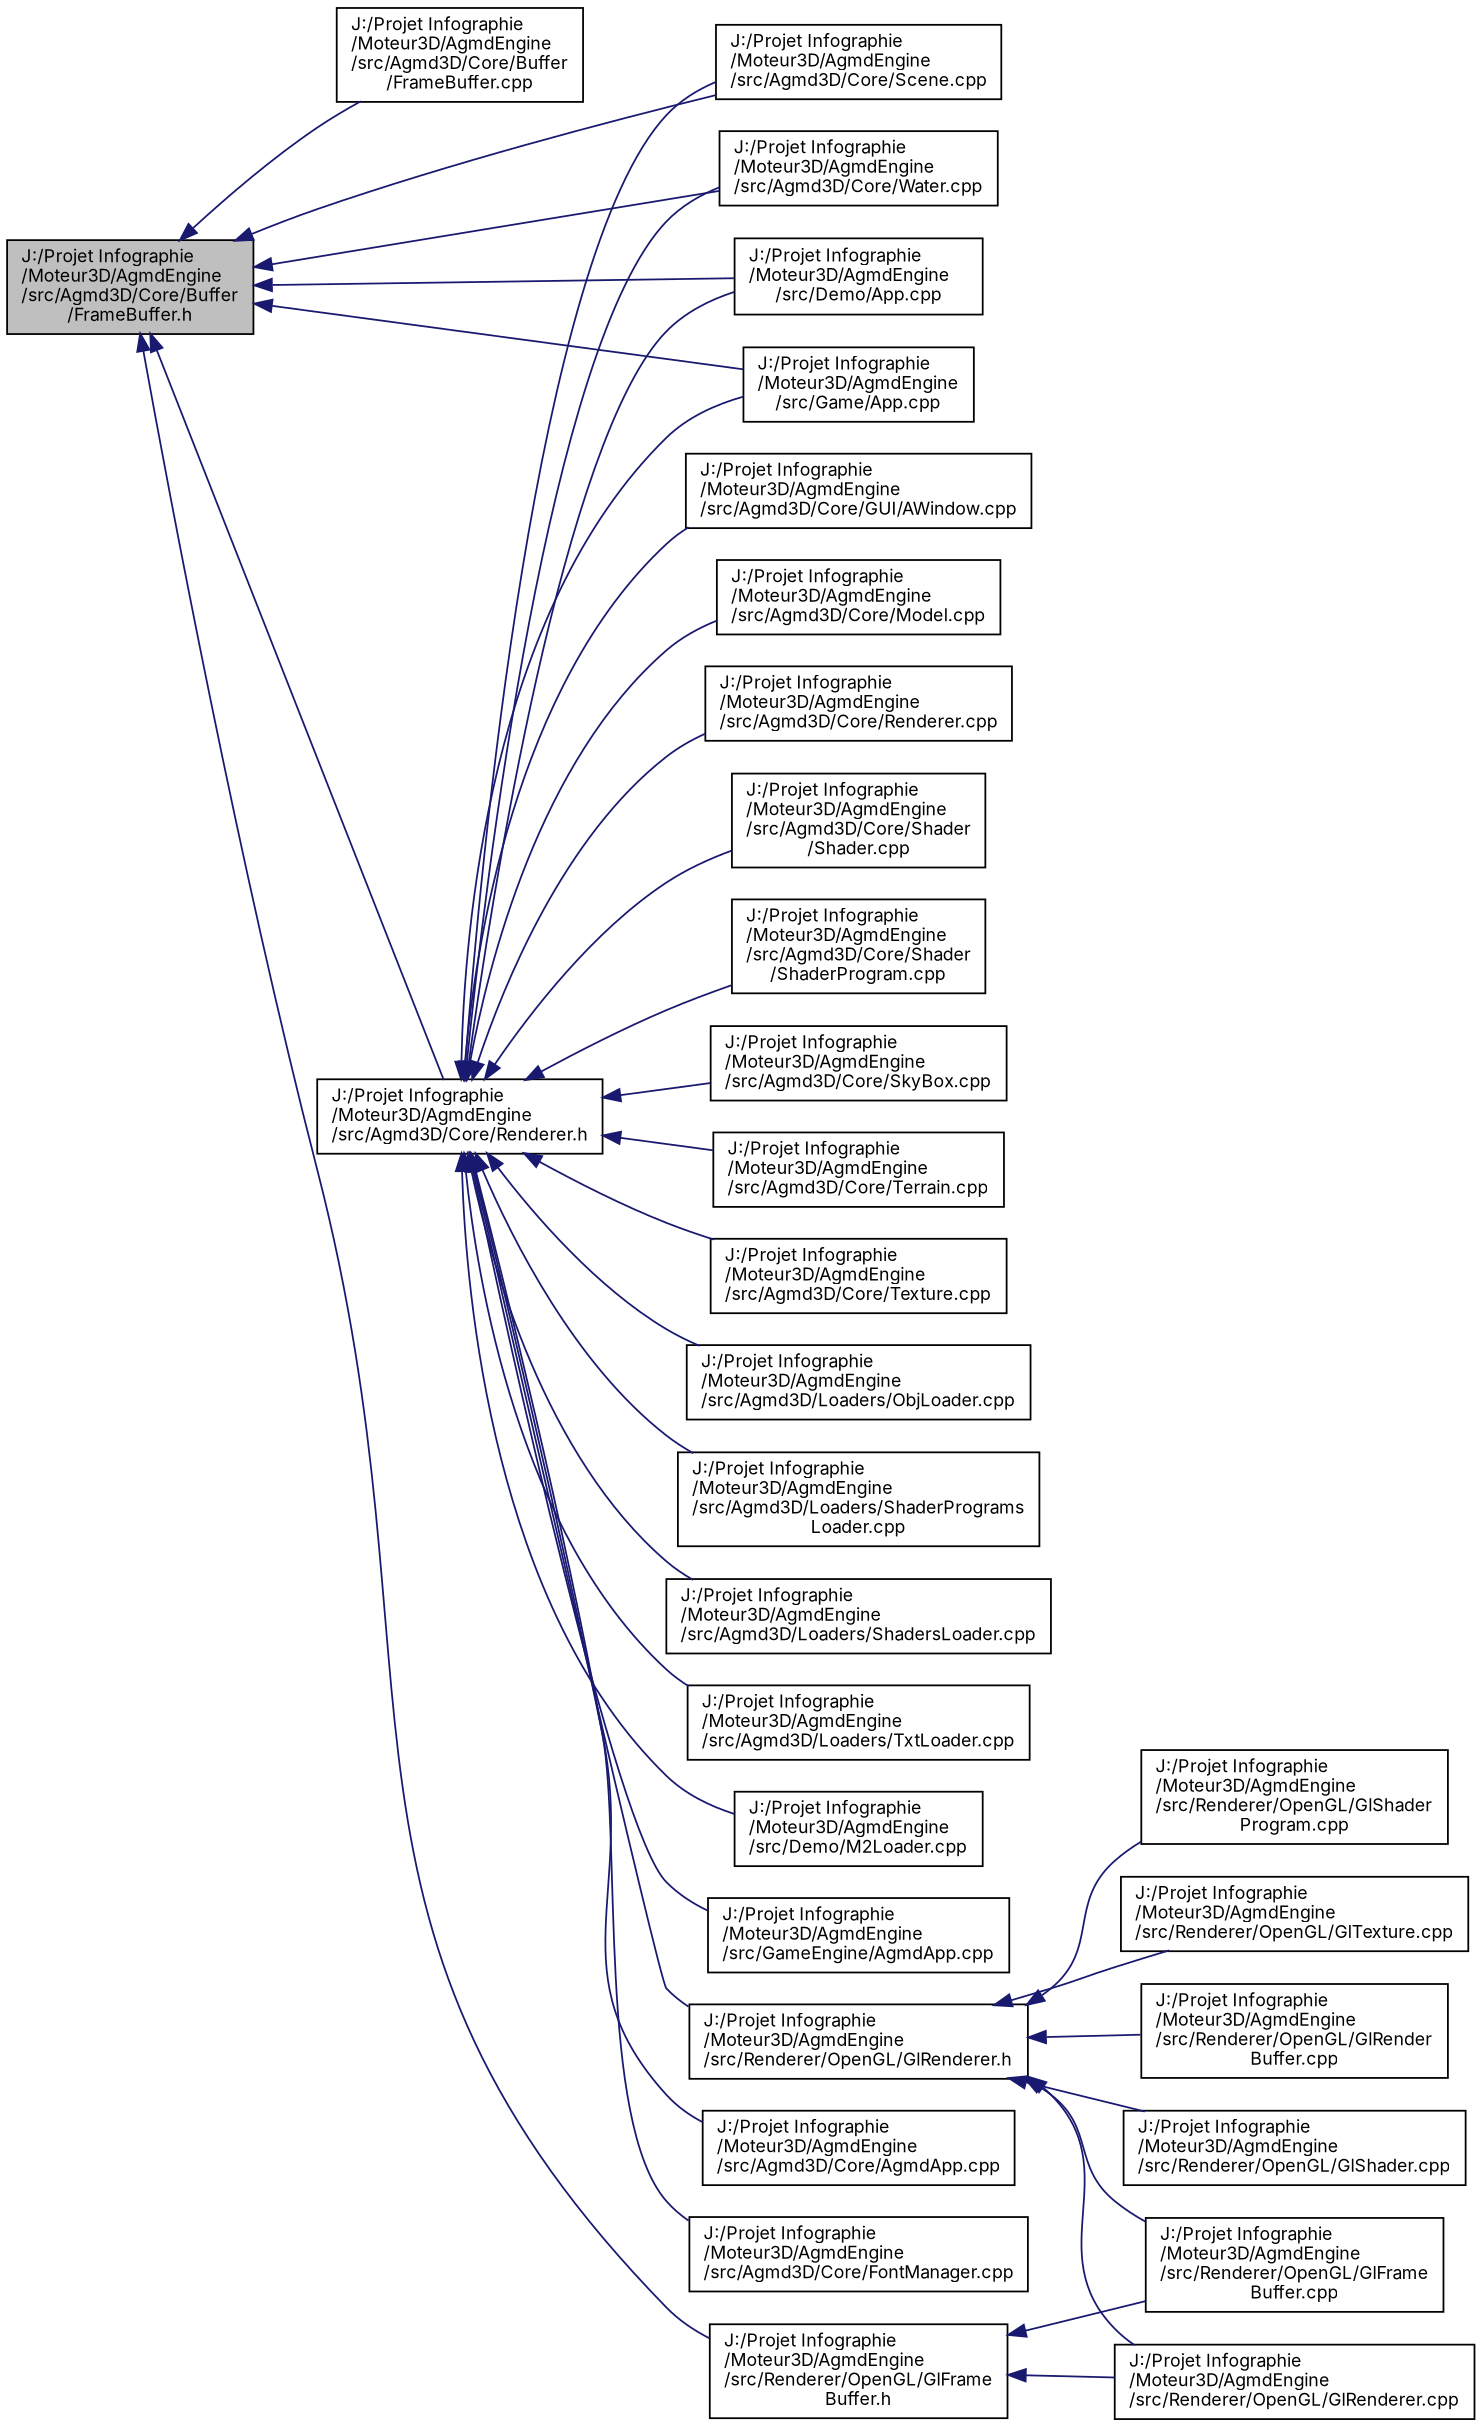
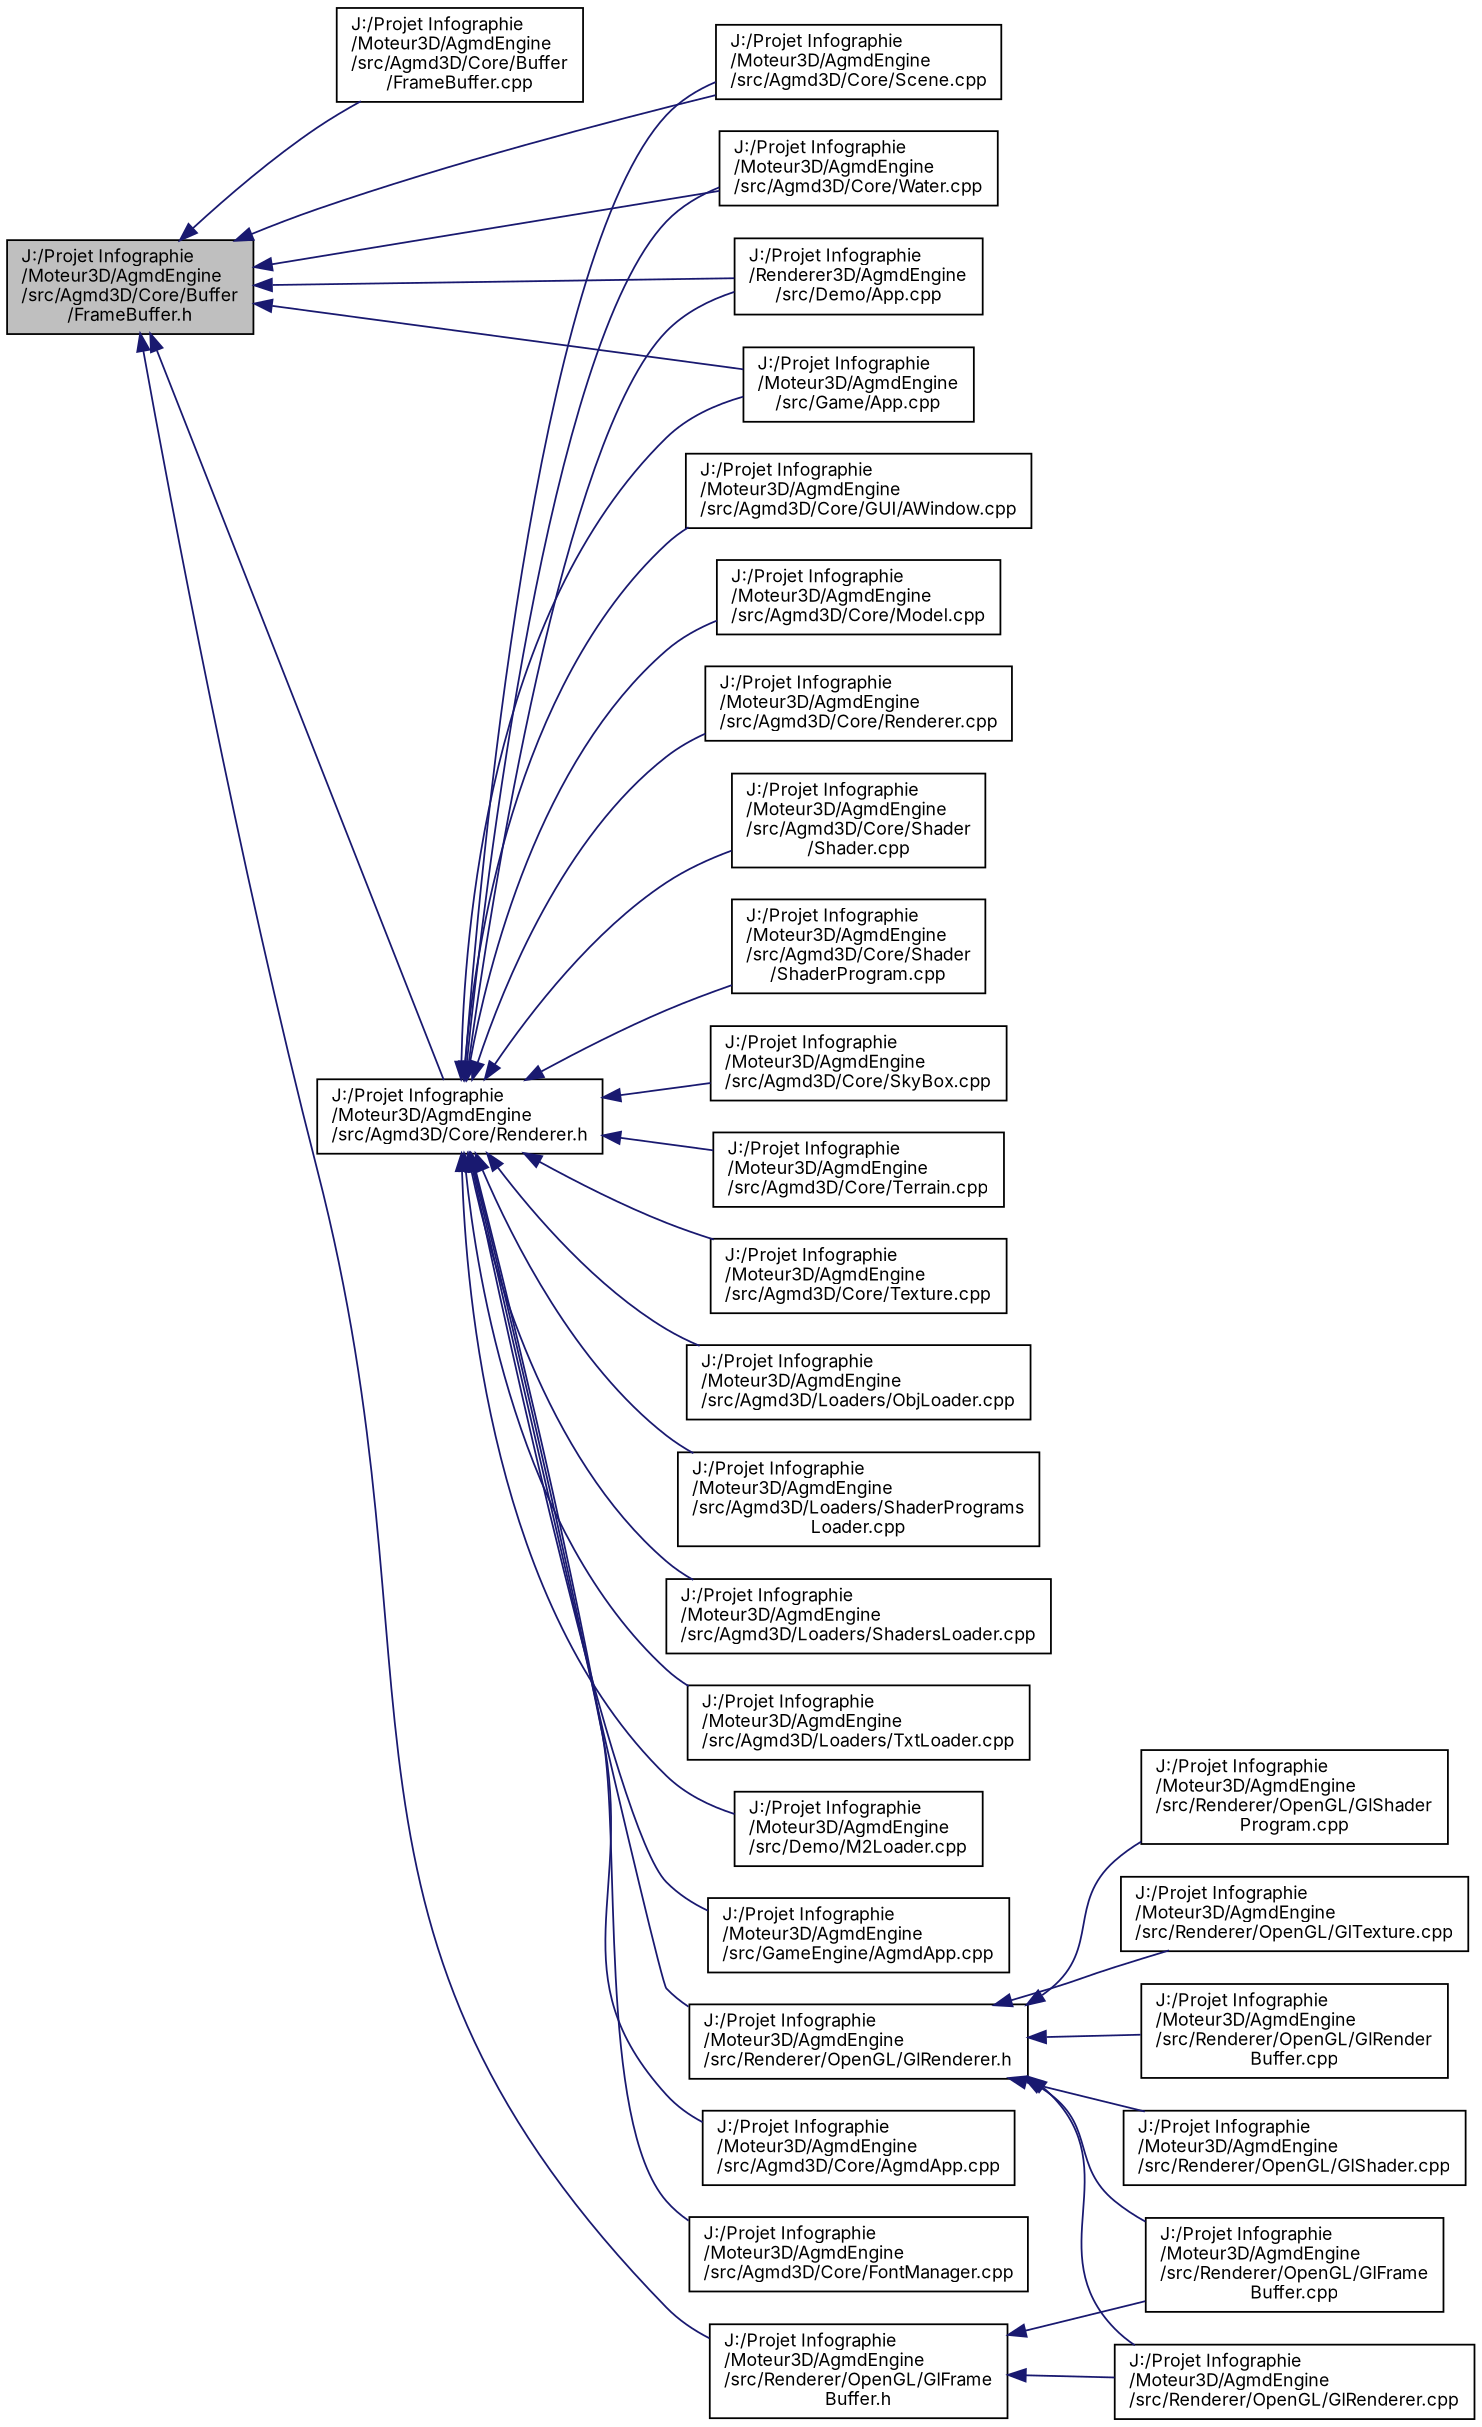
(859, 276) -> (859, 276)
